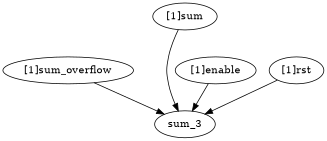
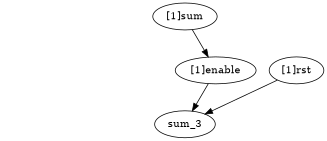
(167, 67) -> (198, 40)
(68, 70) -> none
